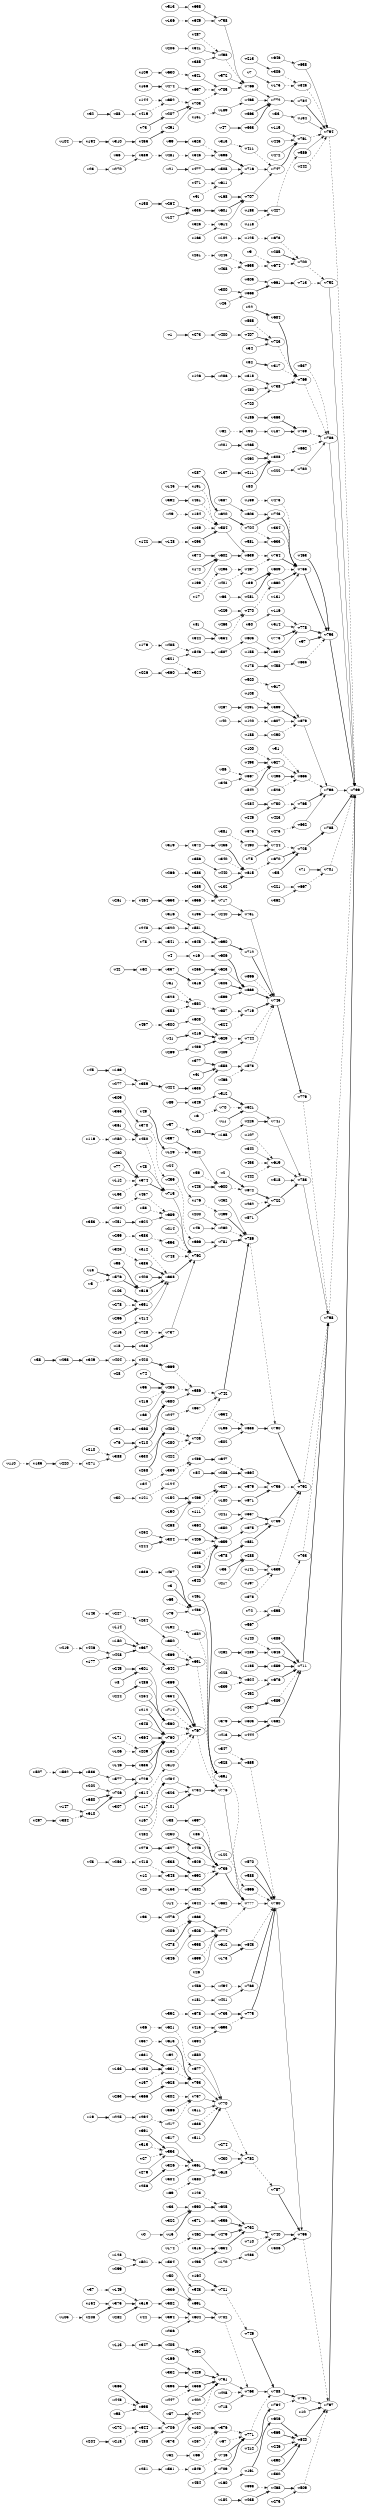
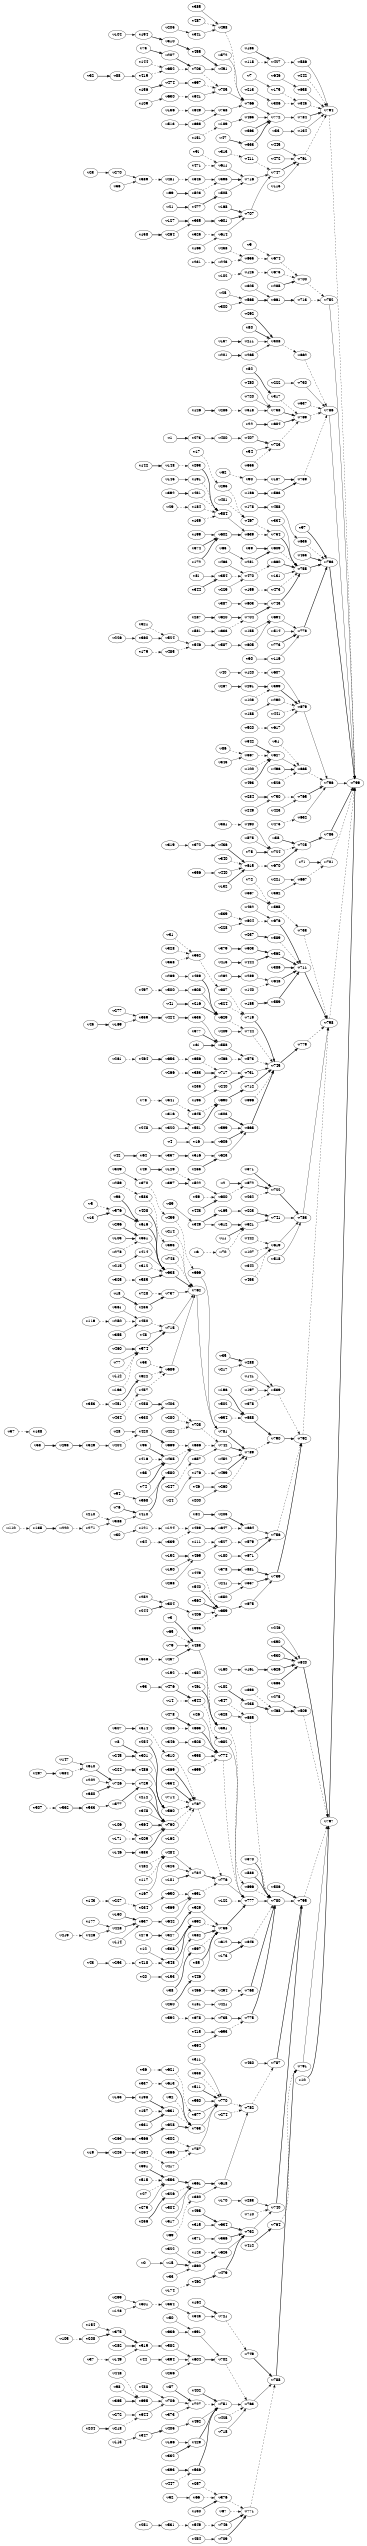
(182, 117) -> (208, 69)
(262, 535) -> (235, 625)
(182, 656) -> (182, 642)
none -> (276, 714)
(208, 1134) -> (209, 1219)
(156, 1219) -> (156, 1374)
(235, 2159) -> (261, 2063)
